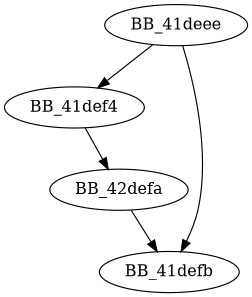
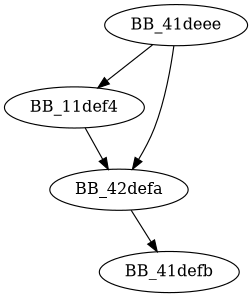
(74, 107) -> (74, 107)
(202, 144) -> (162, 105)
